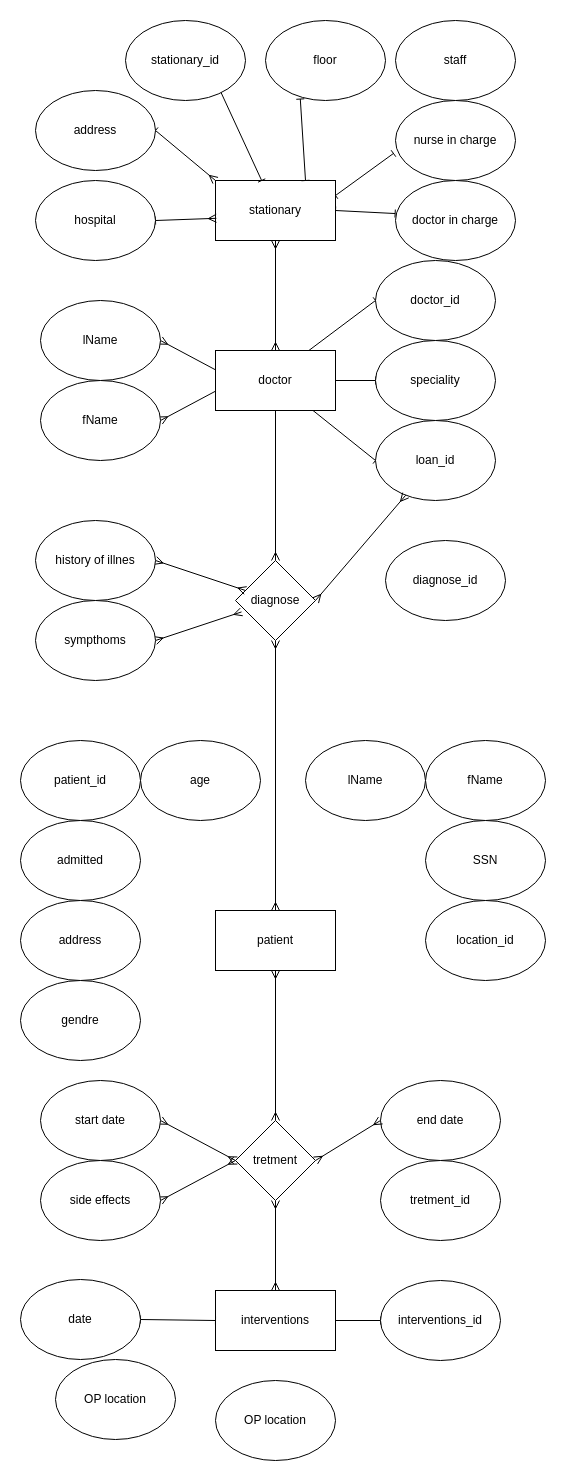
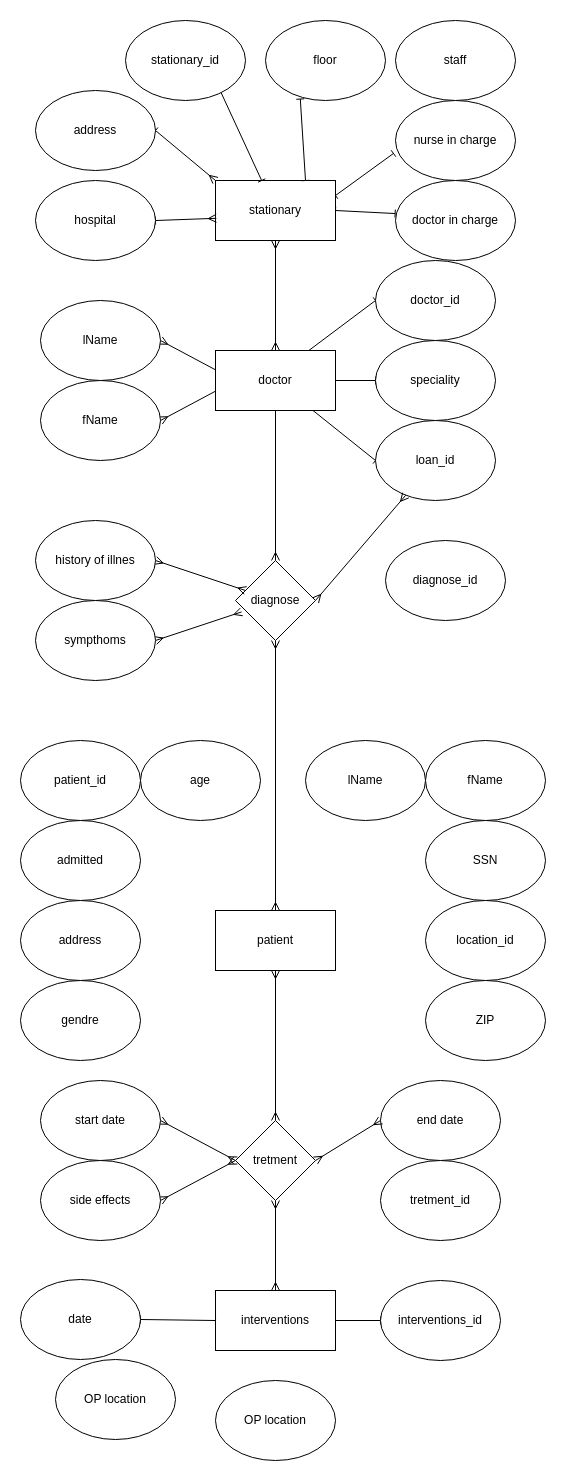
none -> (486, 1021)
